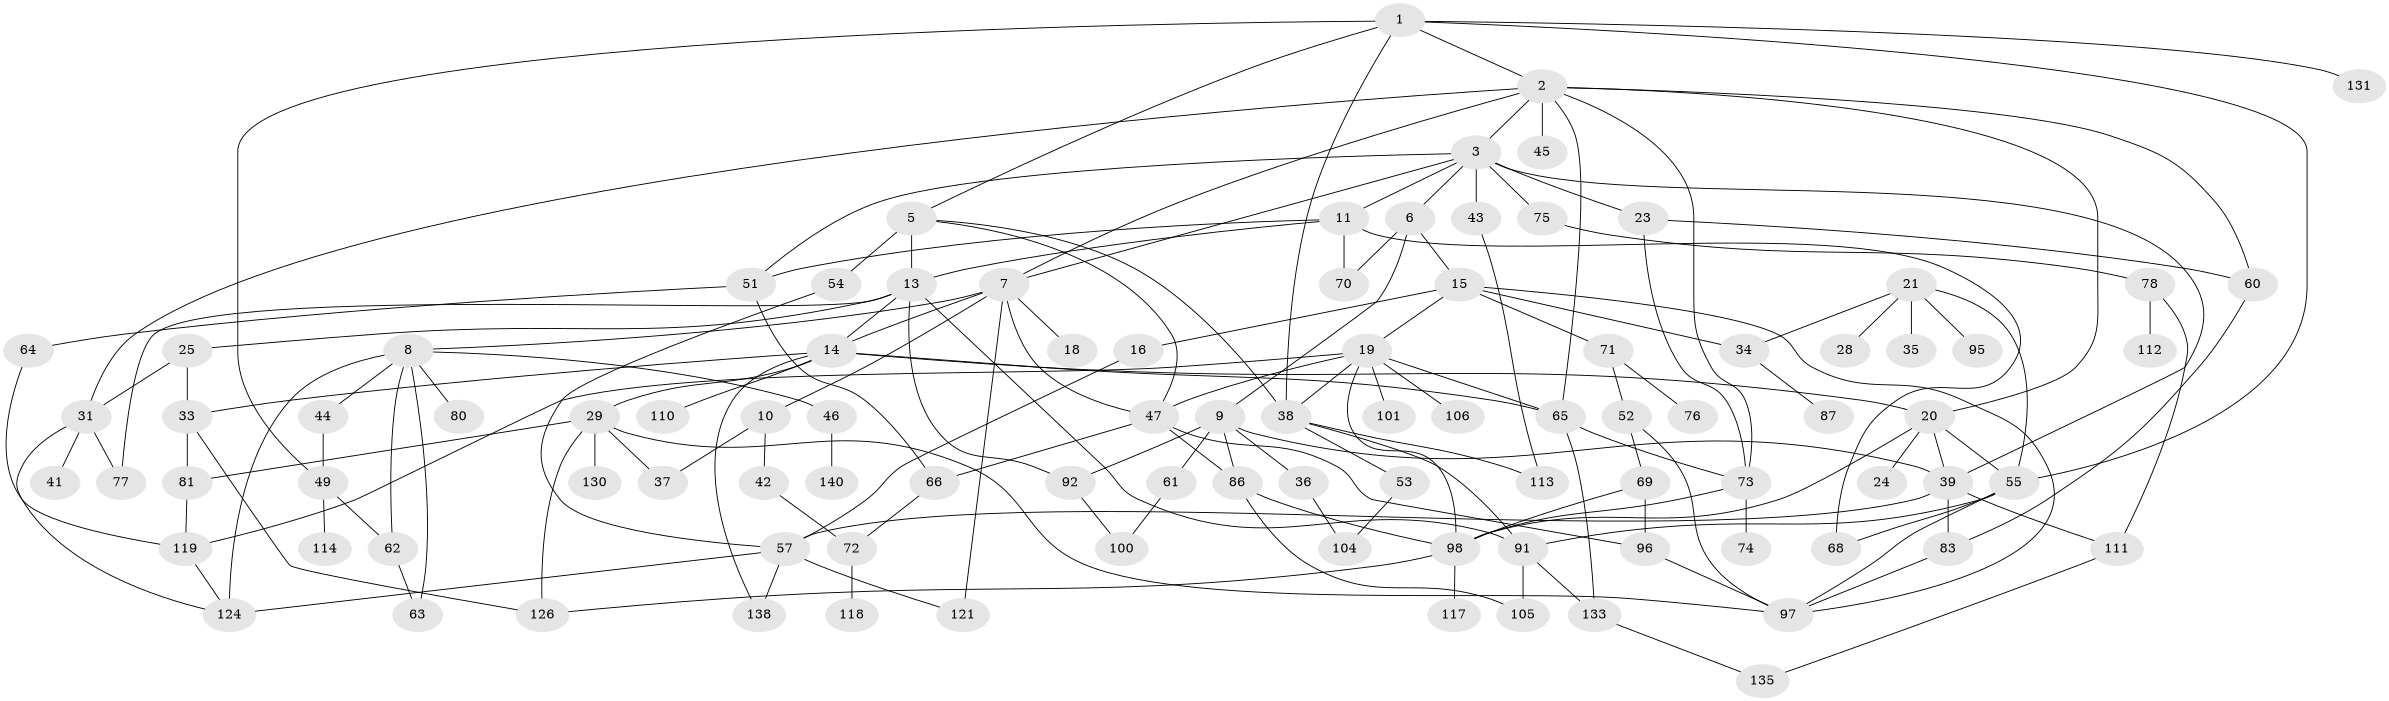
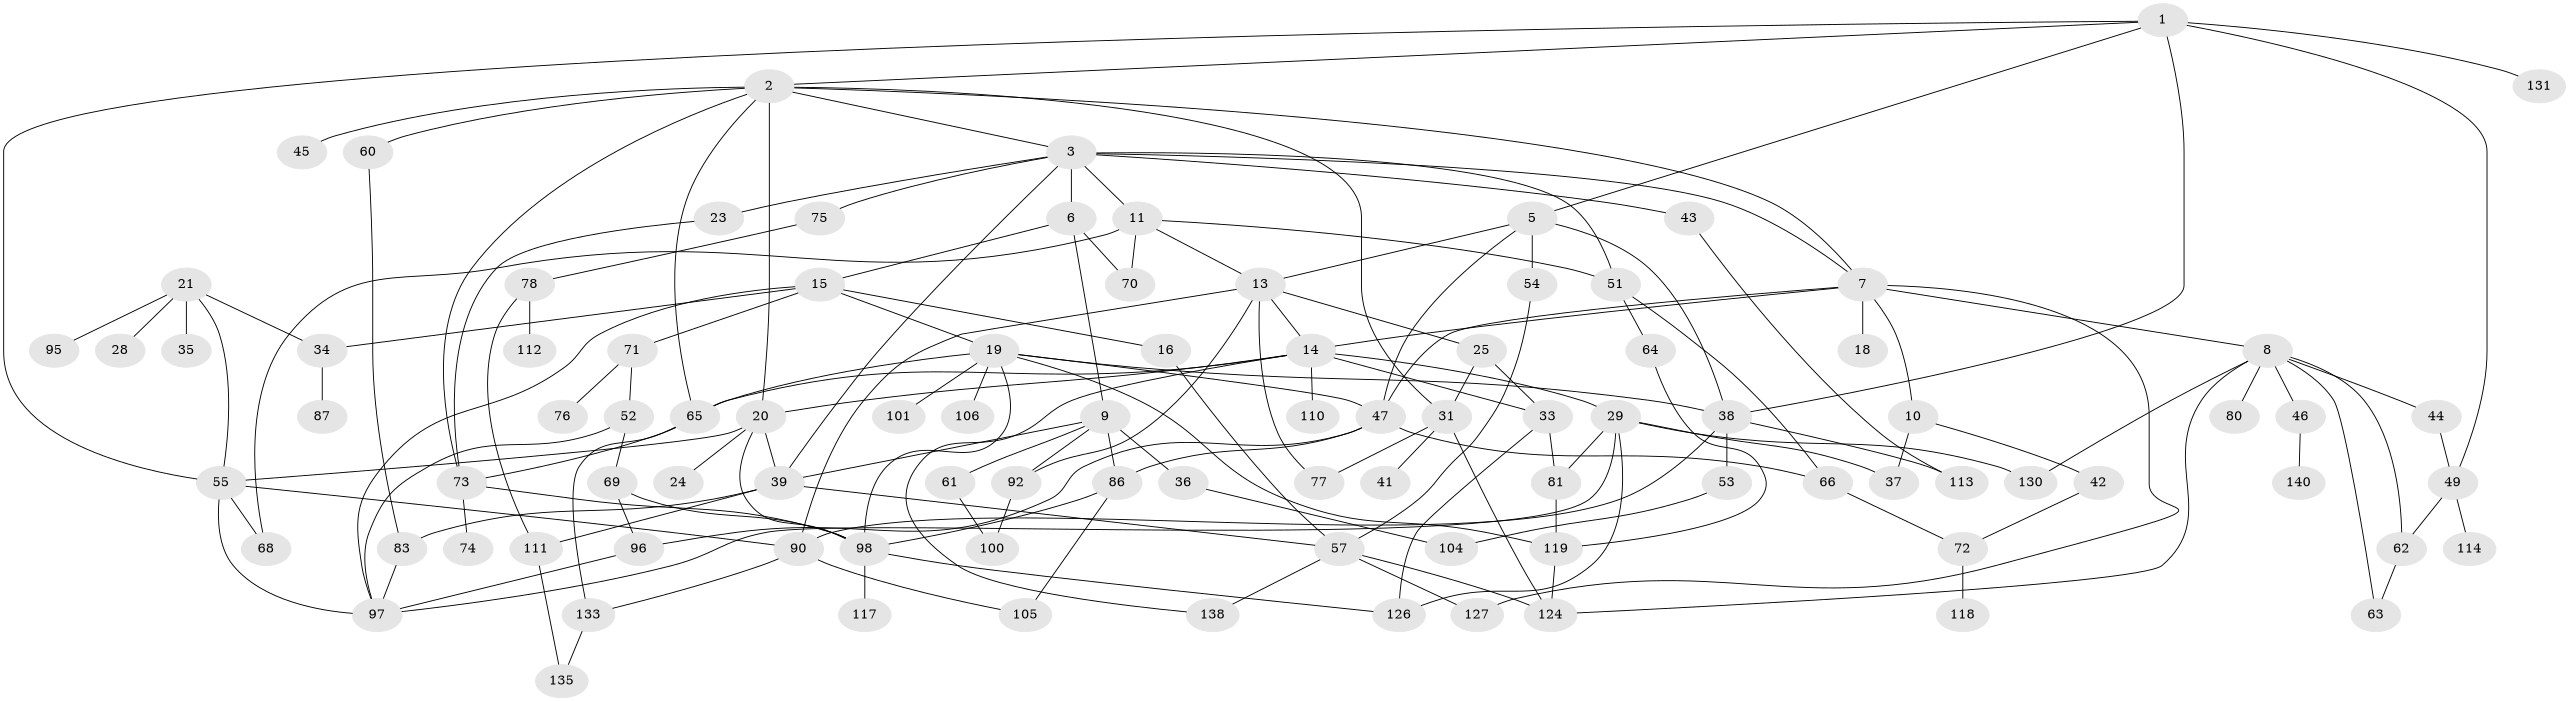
(1950, 240) -> none
none -> (2142, 416)
(1523, 549) -> (799, 549)
(963, 615) -> (1477, 615)
